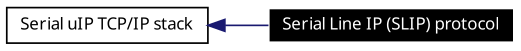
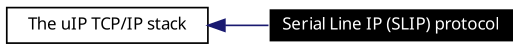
(107, 25) -> (107, 25)
